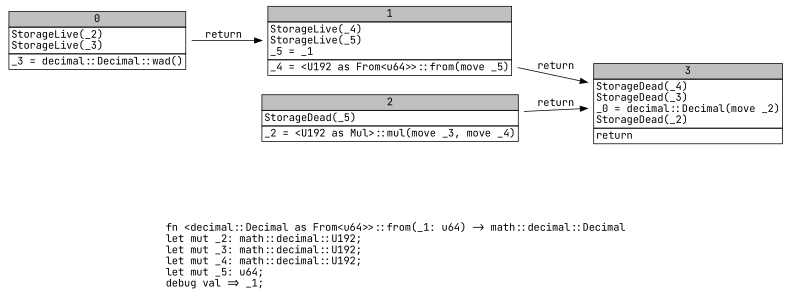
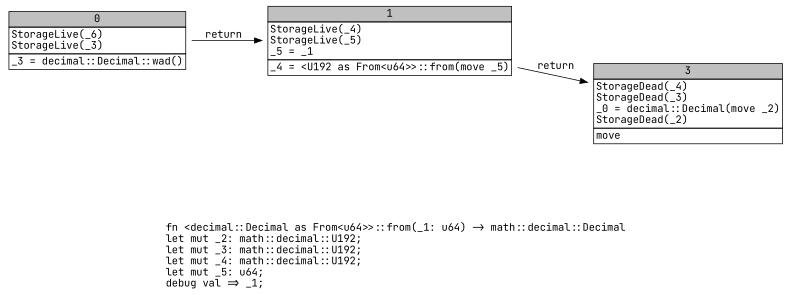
(57, 35) -> (57, 35)
(390, 118) -> none
(615, 136) -> (609, 136)
